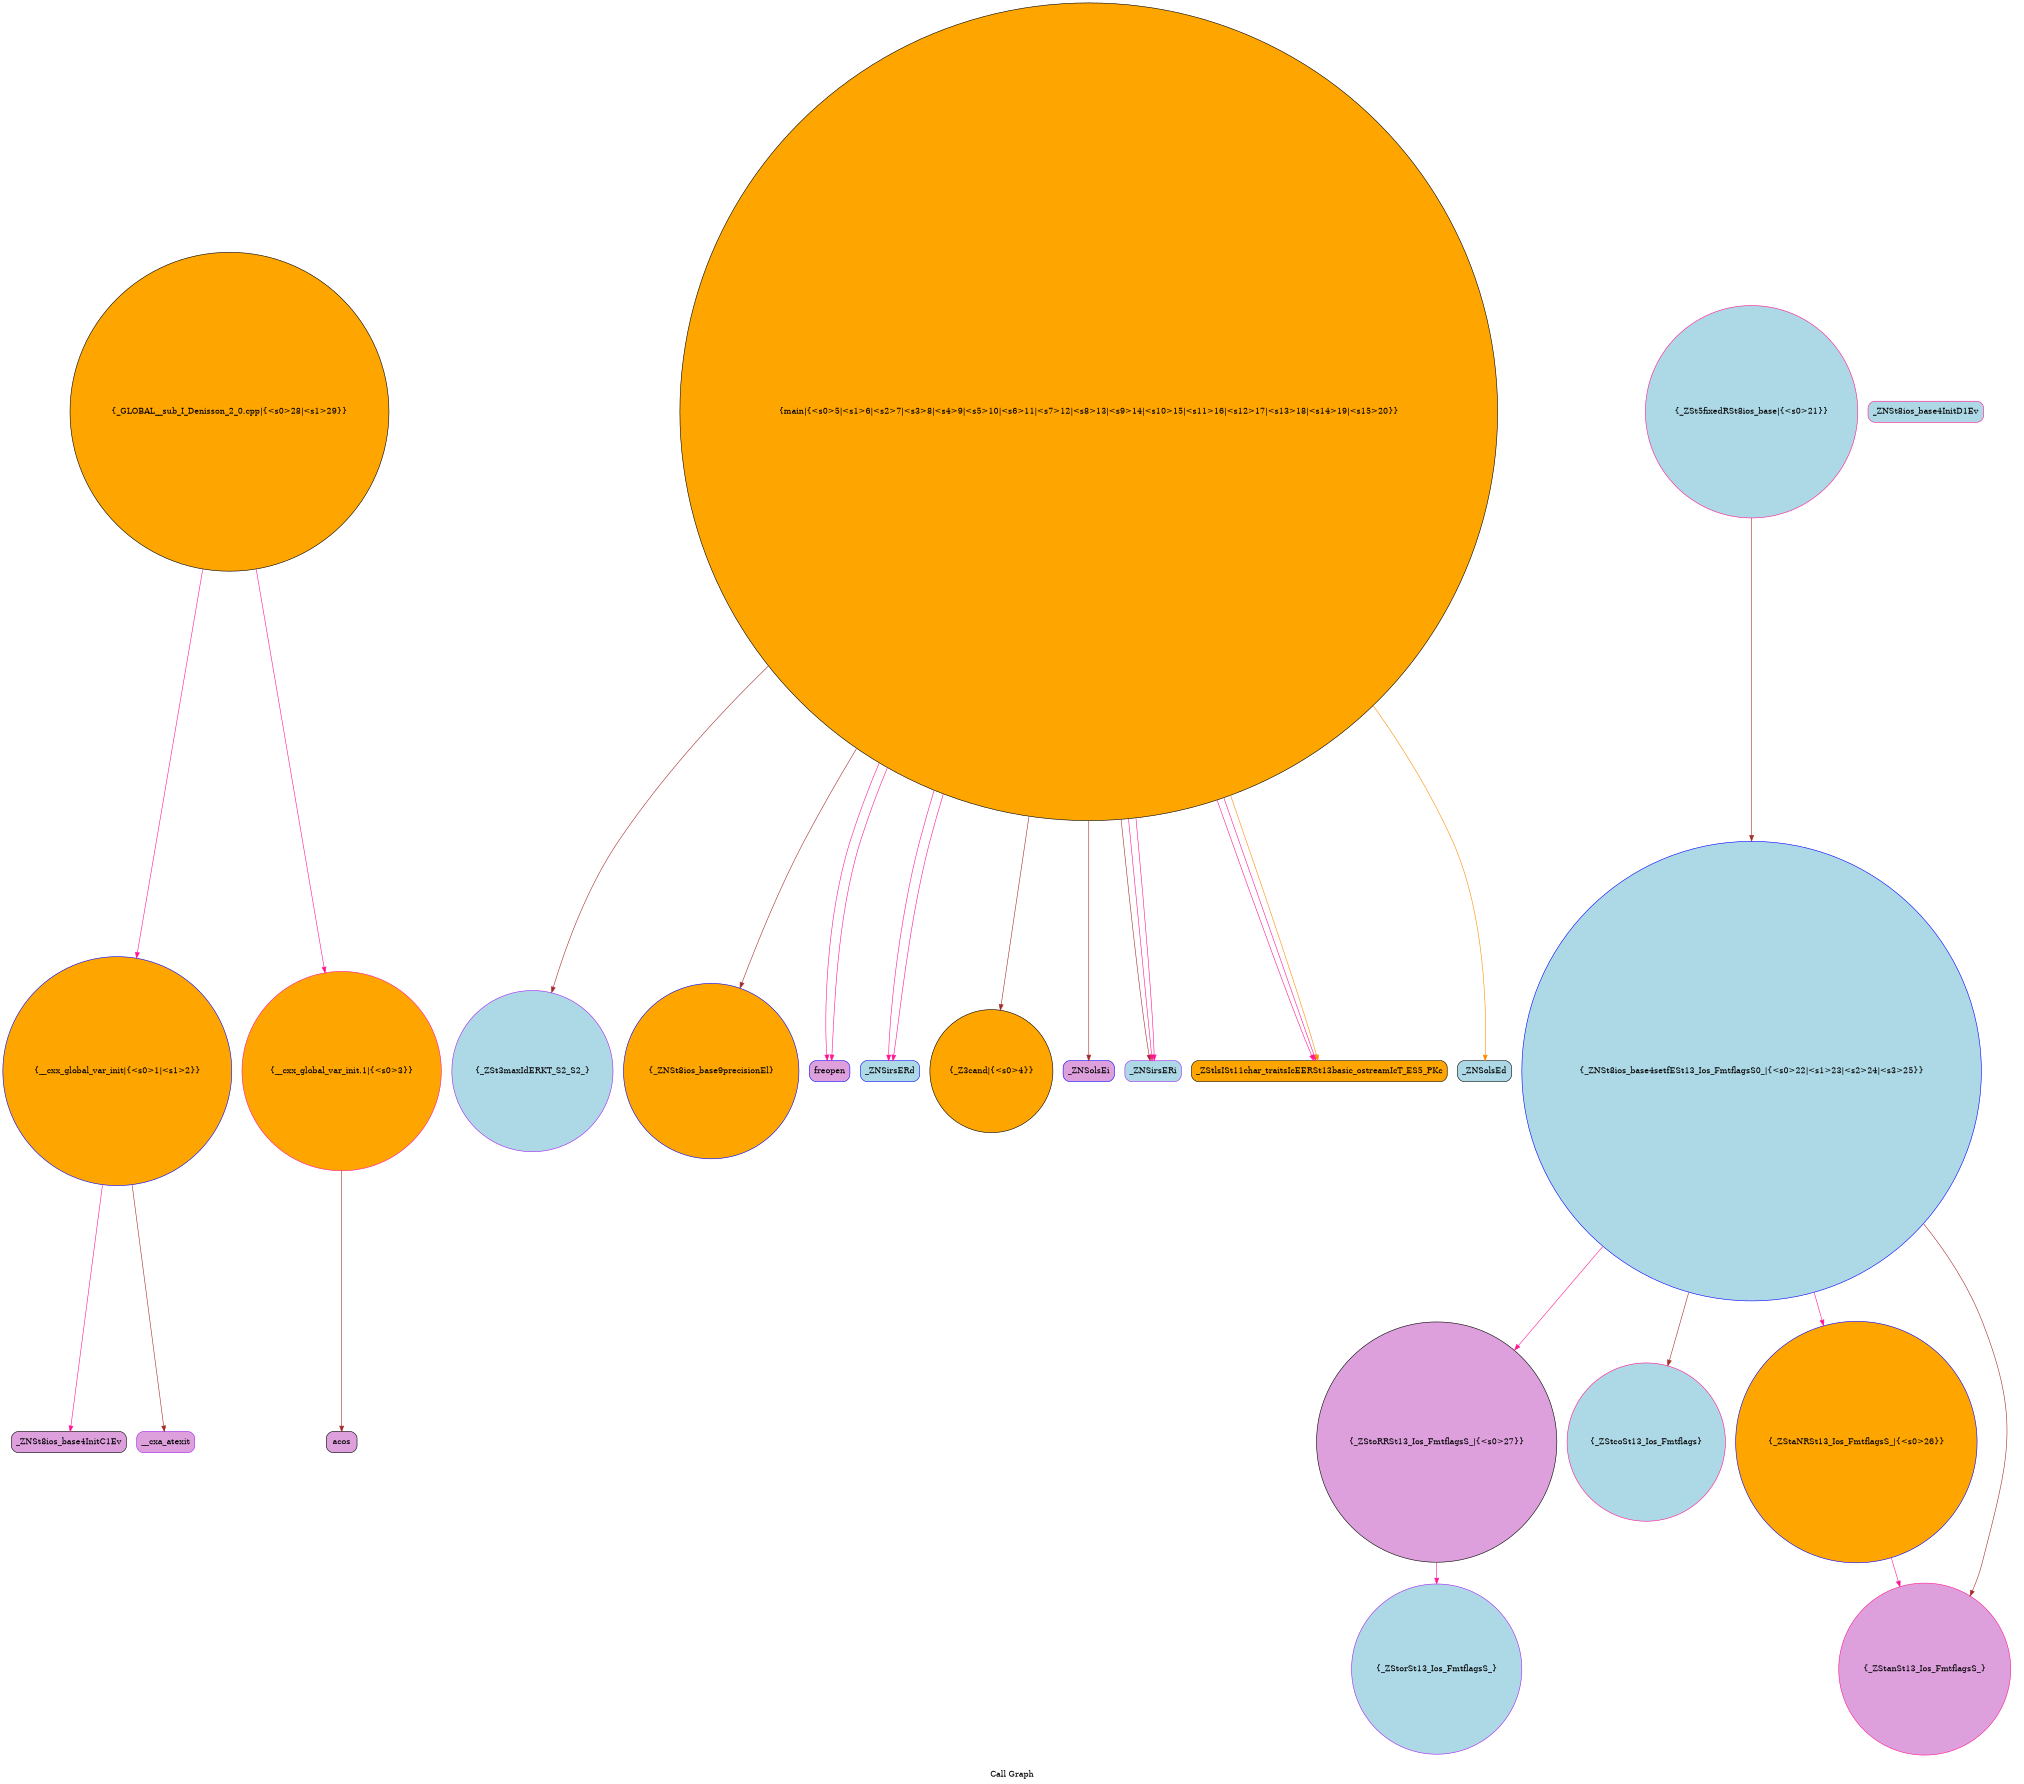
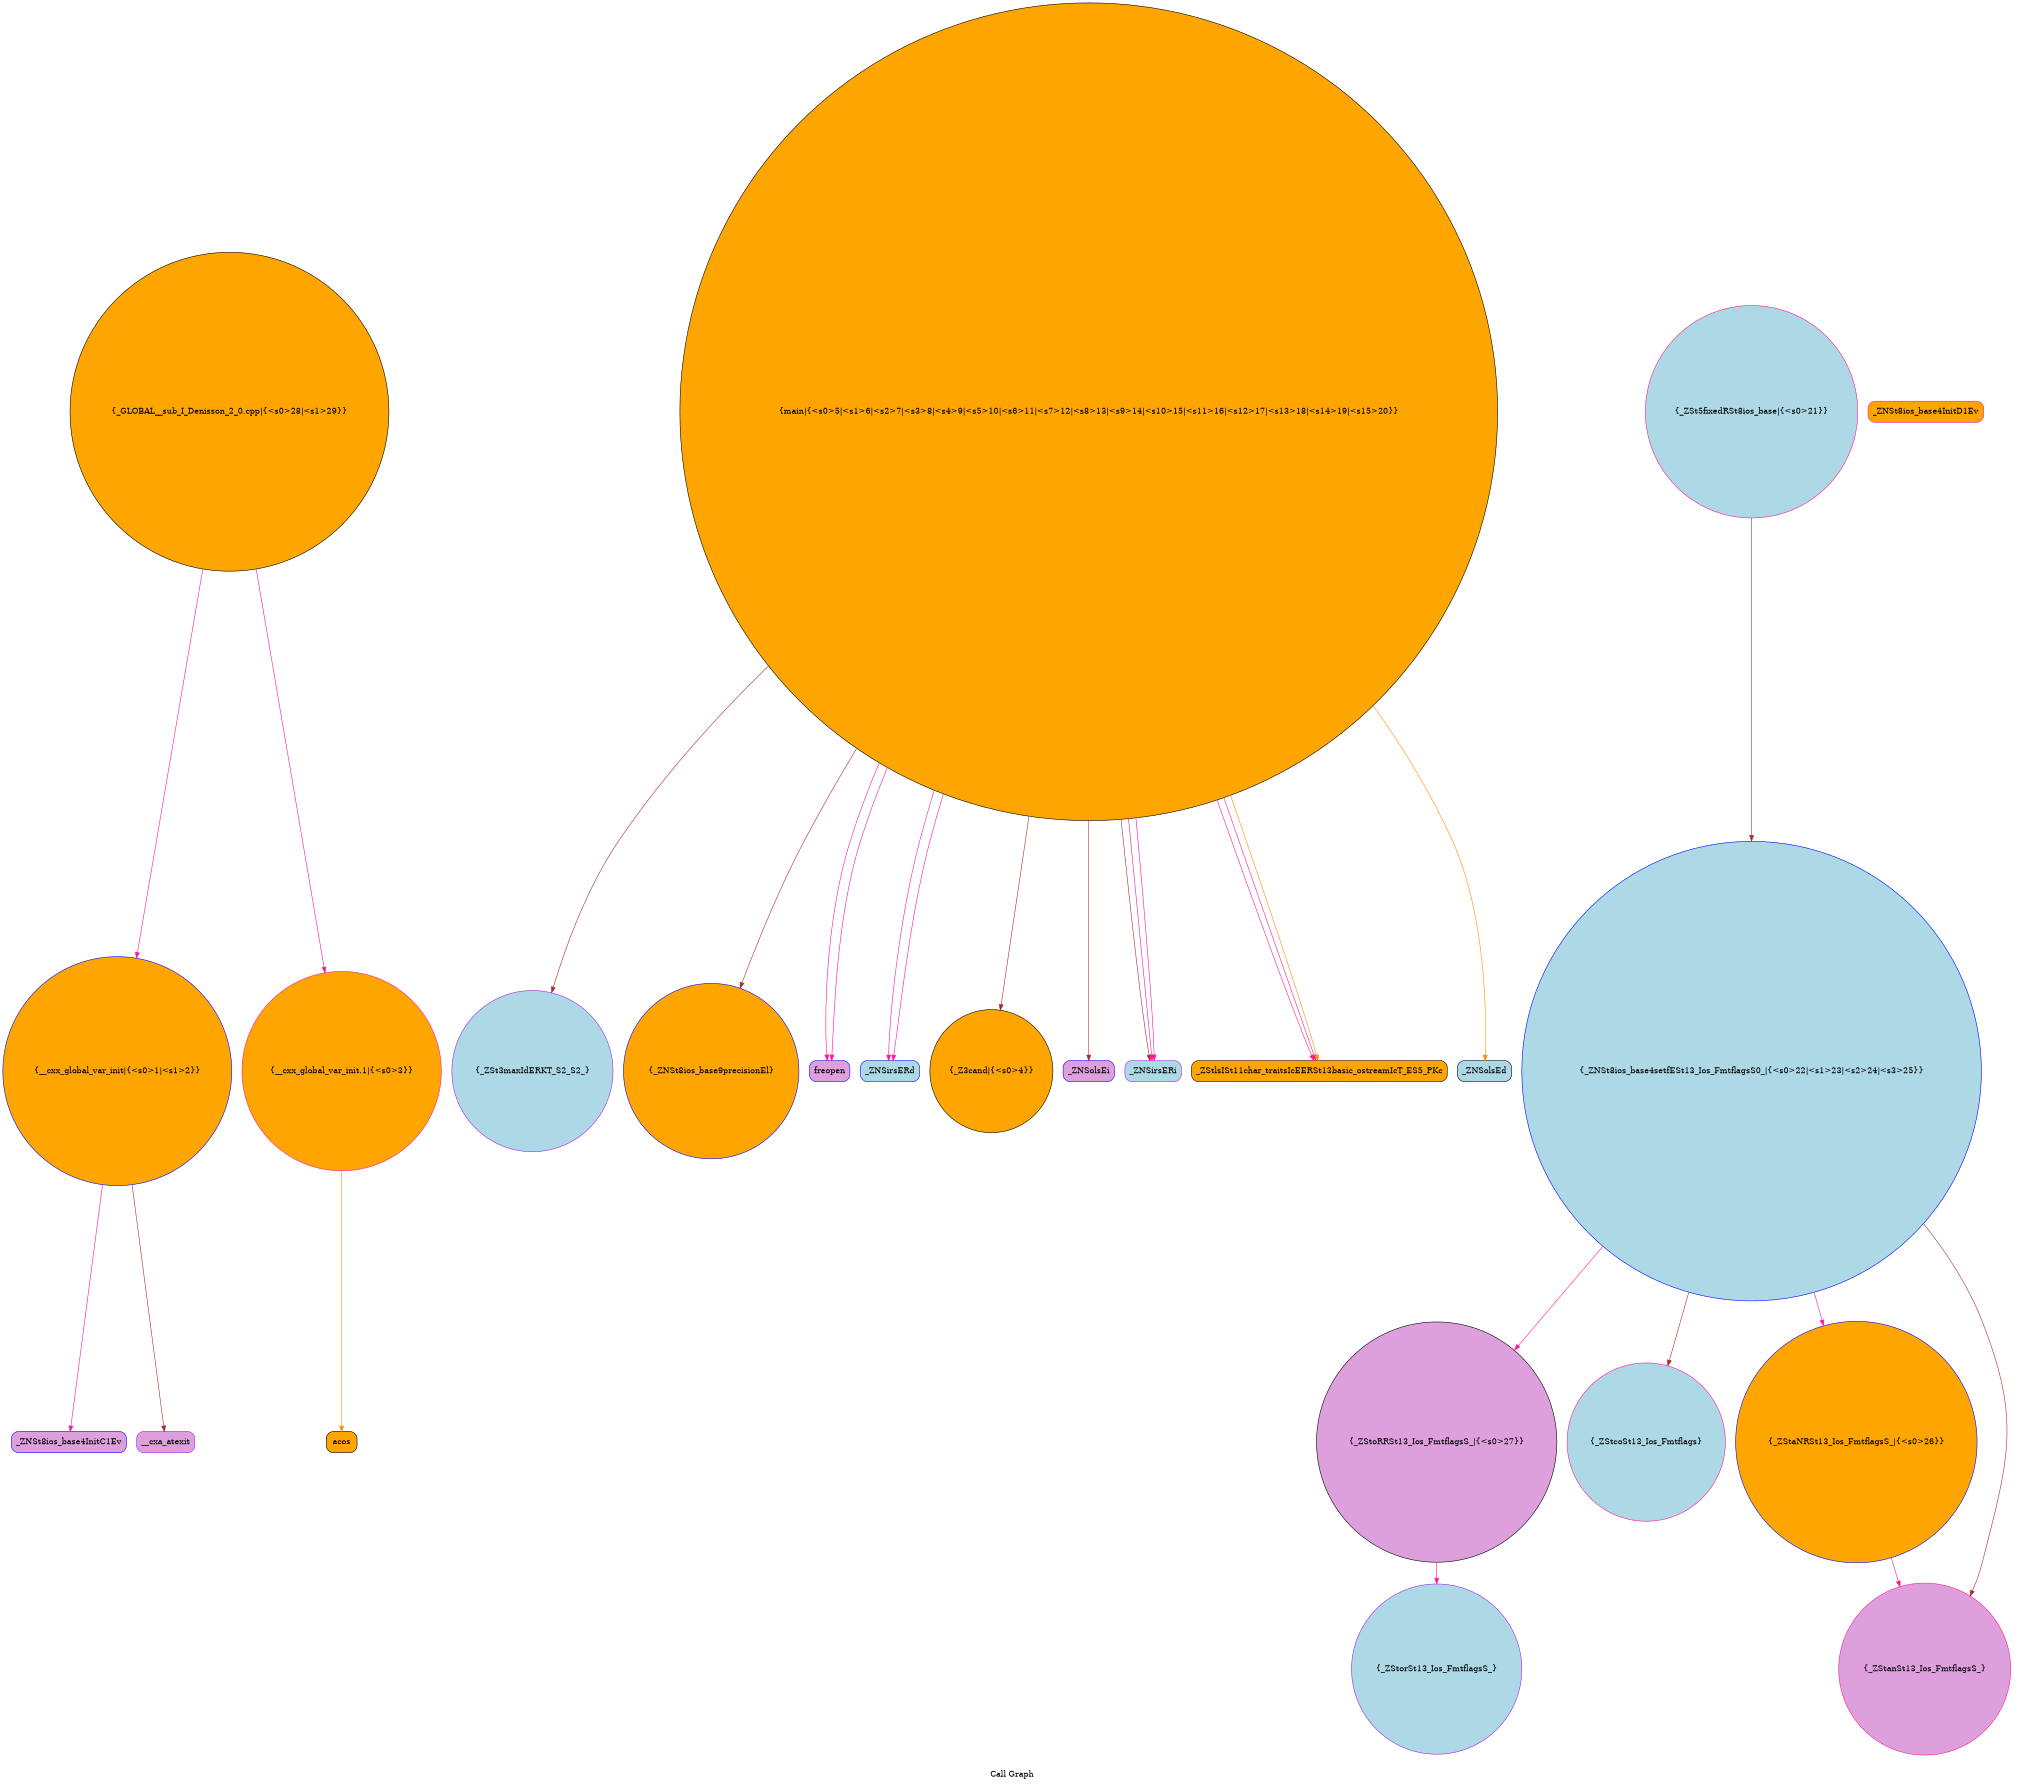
(1926, 412) -> (1926, 412)
(342, 1298) -> (342, 1298)
(69, 1442) -> (69, 1442)
(342, 1442) -> (342, 1442)
